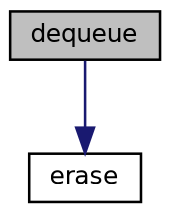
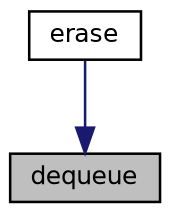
(85, 94) -> (85, 94)
